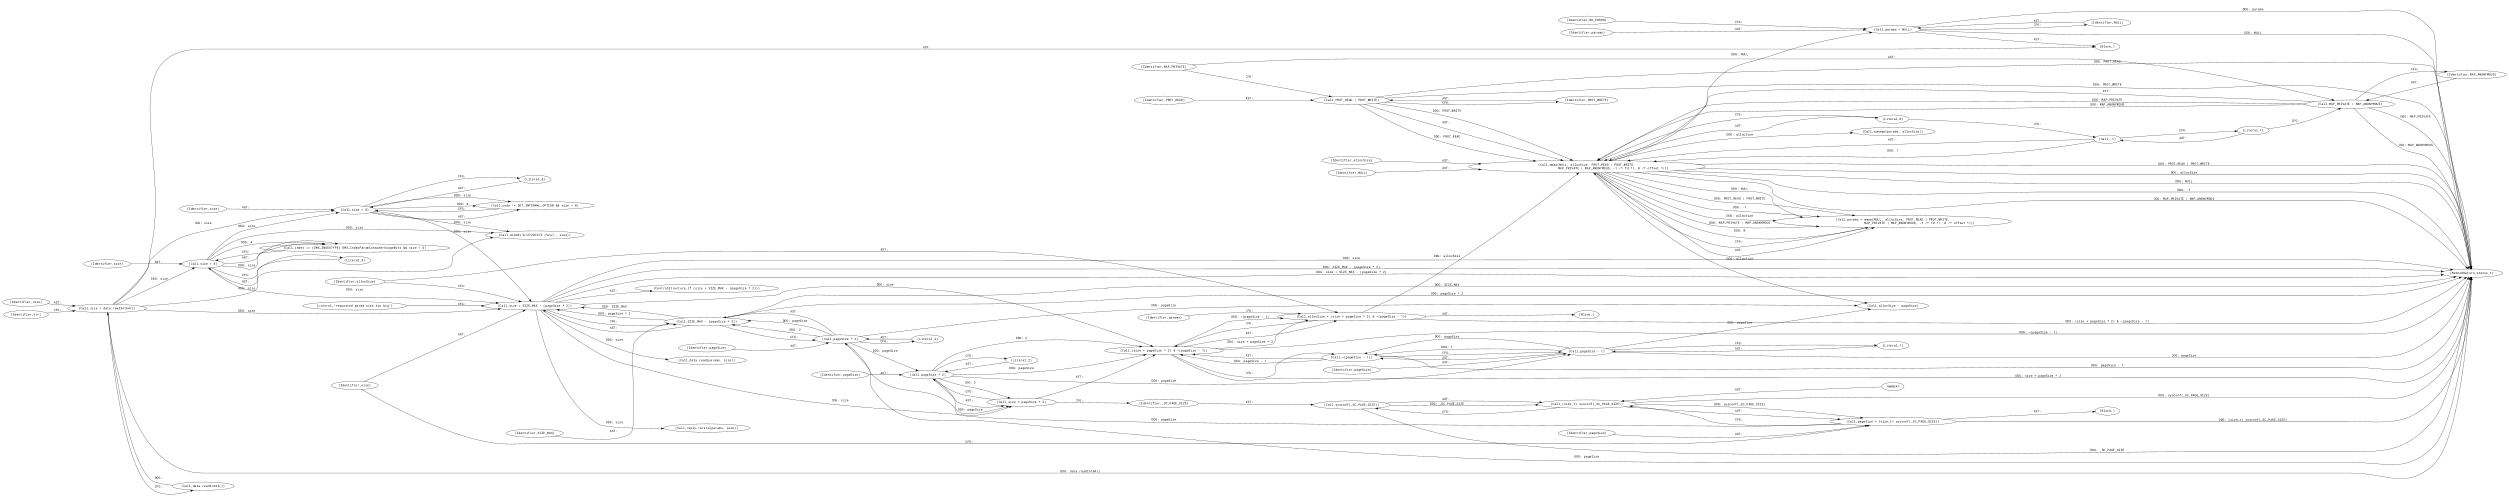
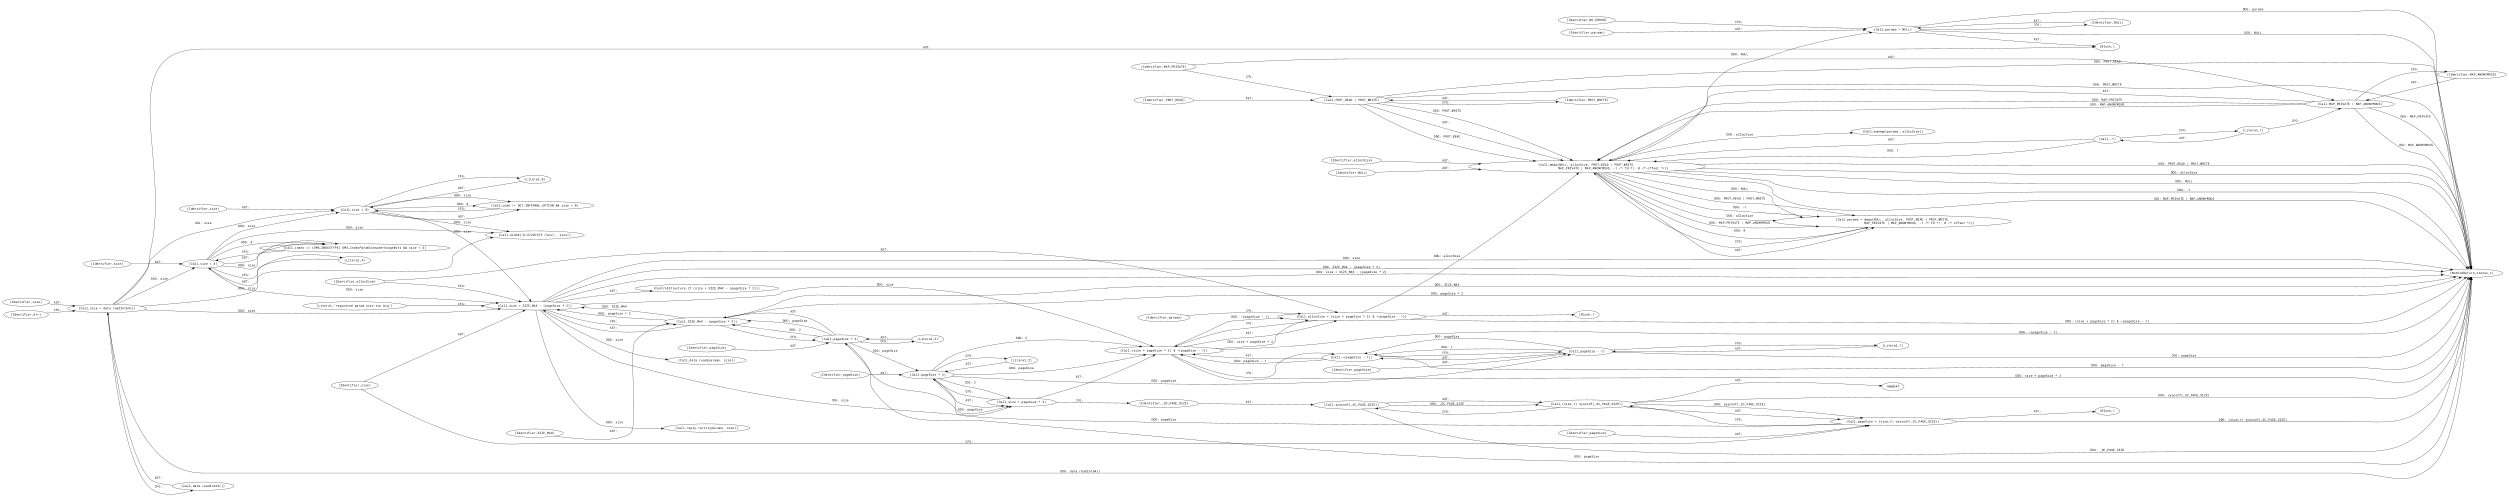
(1893, 119) -> none
(1893, 306) -> none
(1753, 392) -> (1755, 383)
(159, 478) -> (159, 478)
